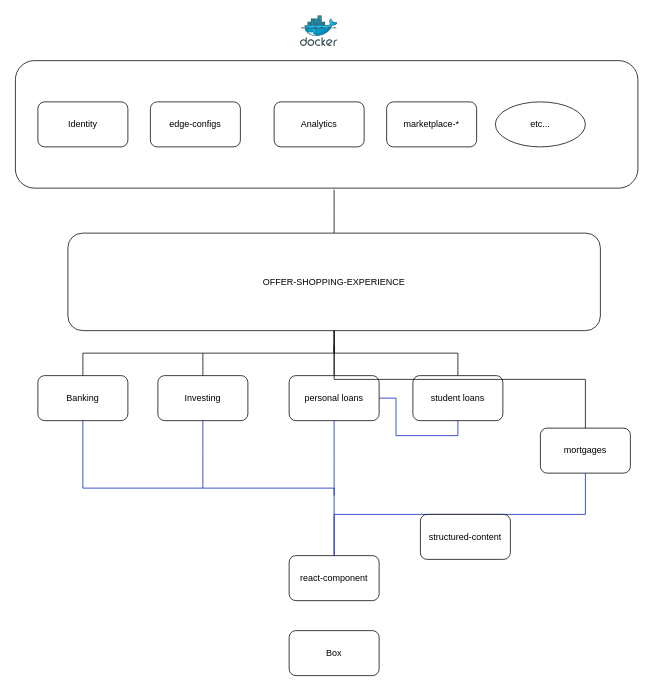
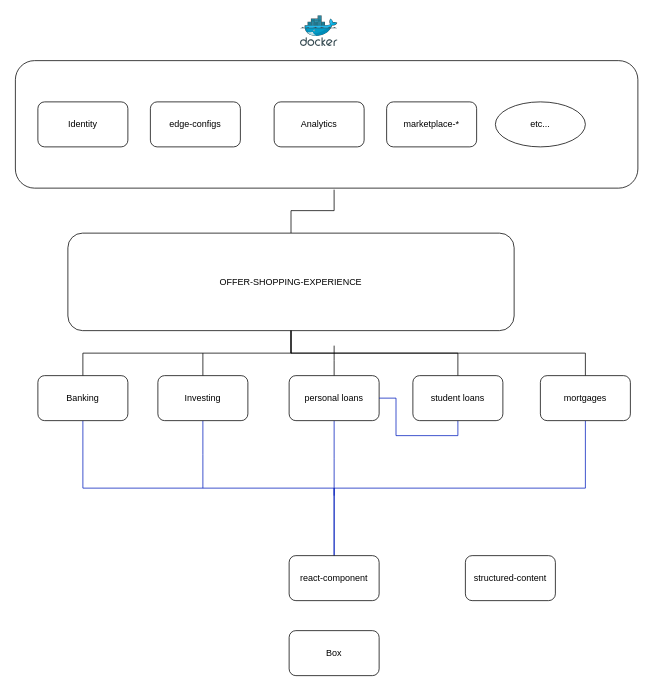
(334, 282) -> (291, 282)
(585, 450) -> (585, 398)
(465, 537) -> (510, 578)
